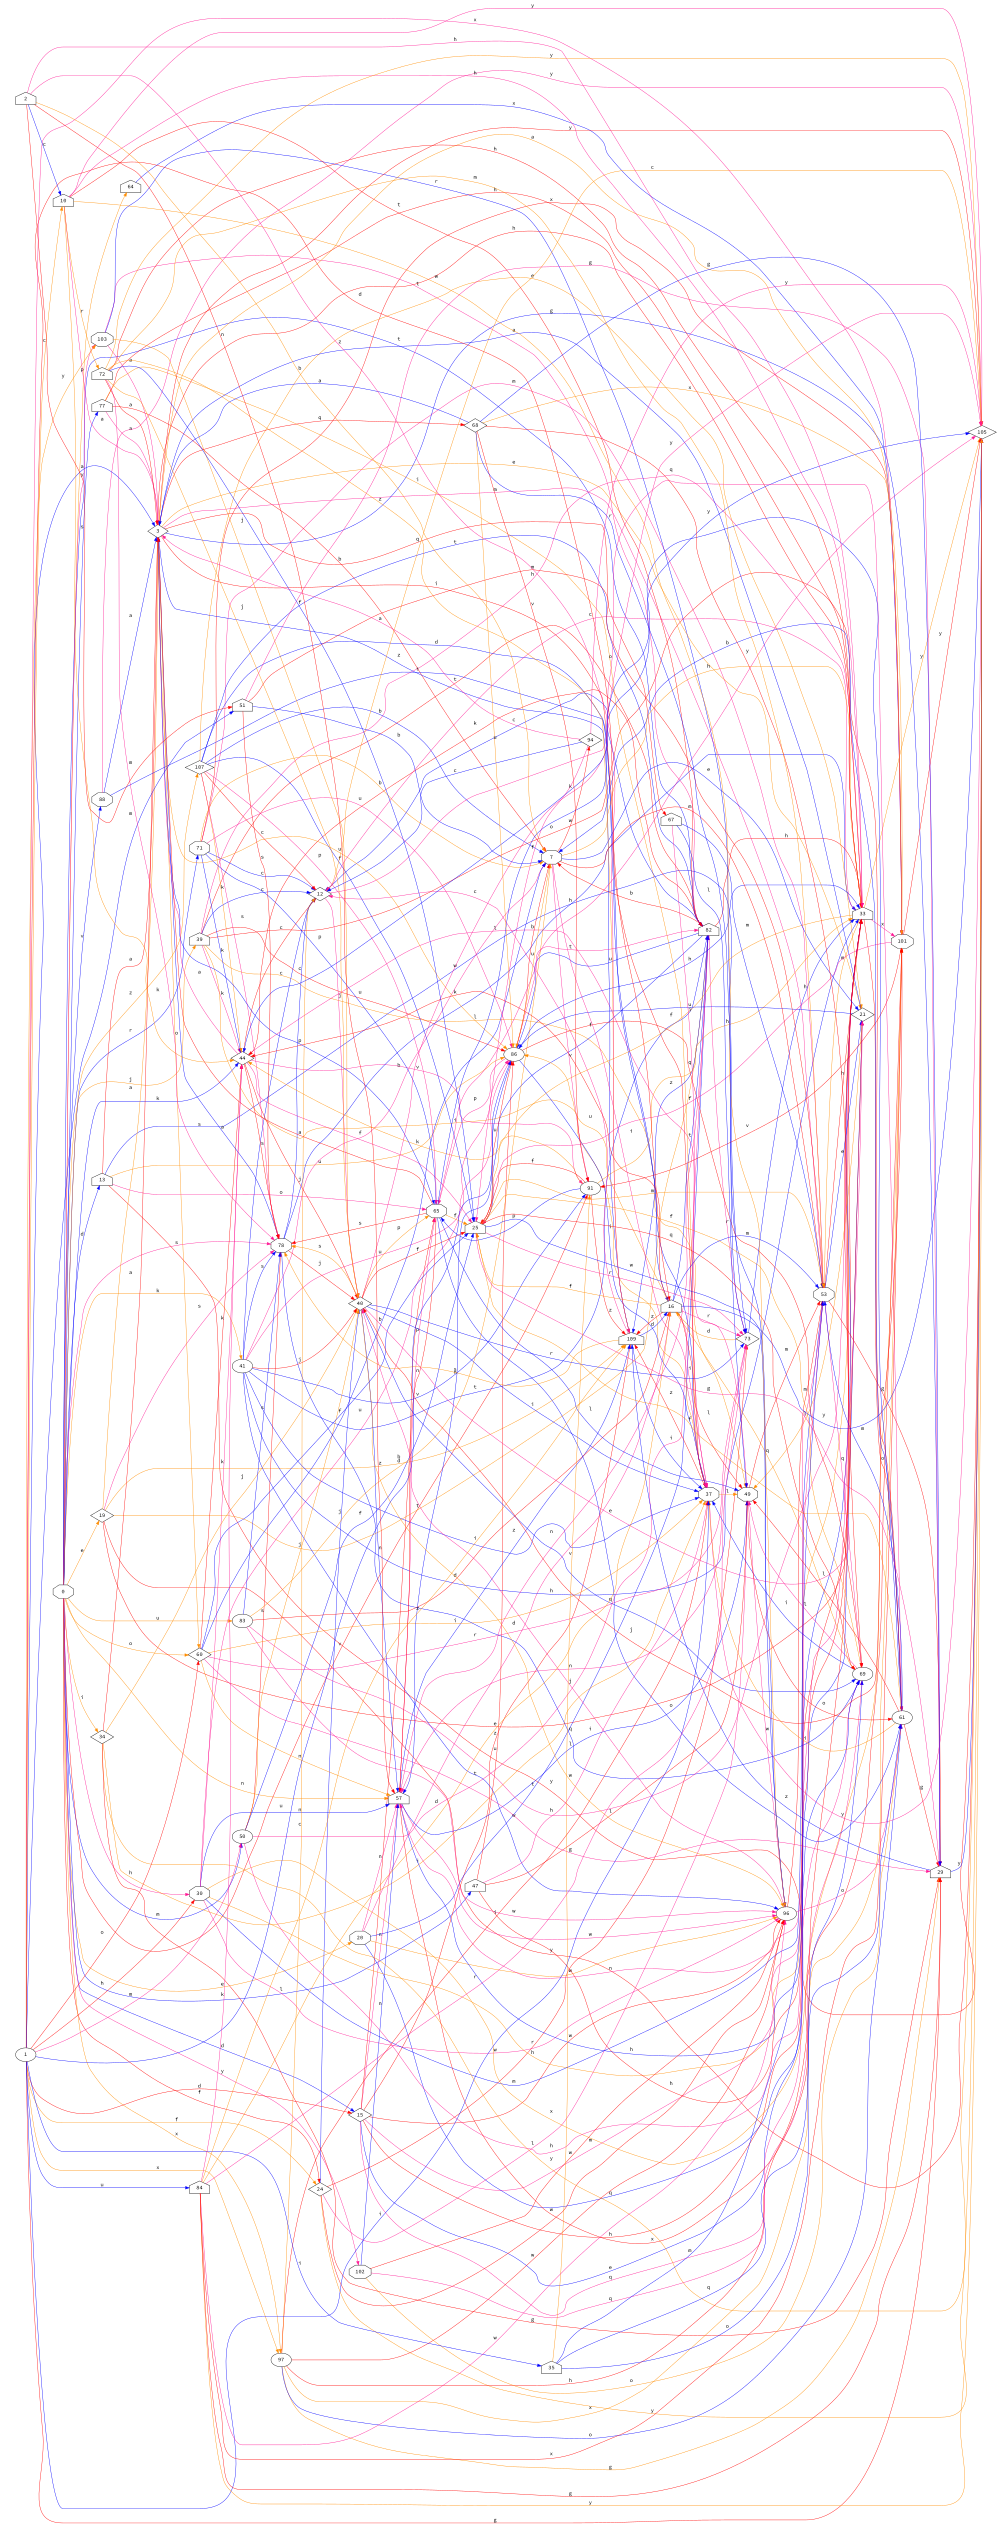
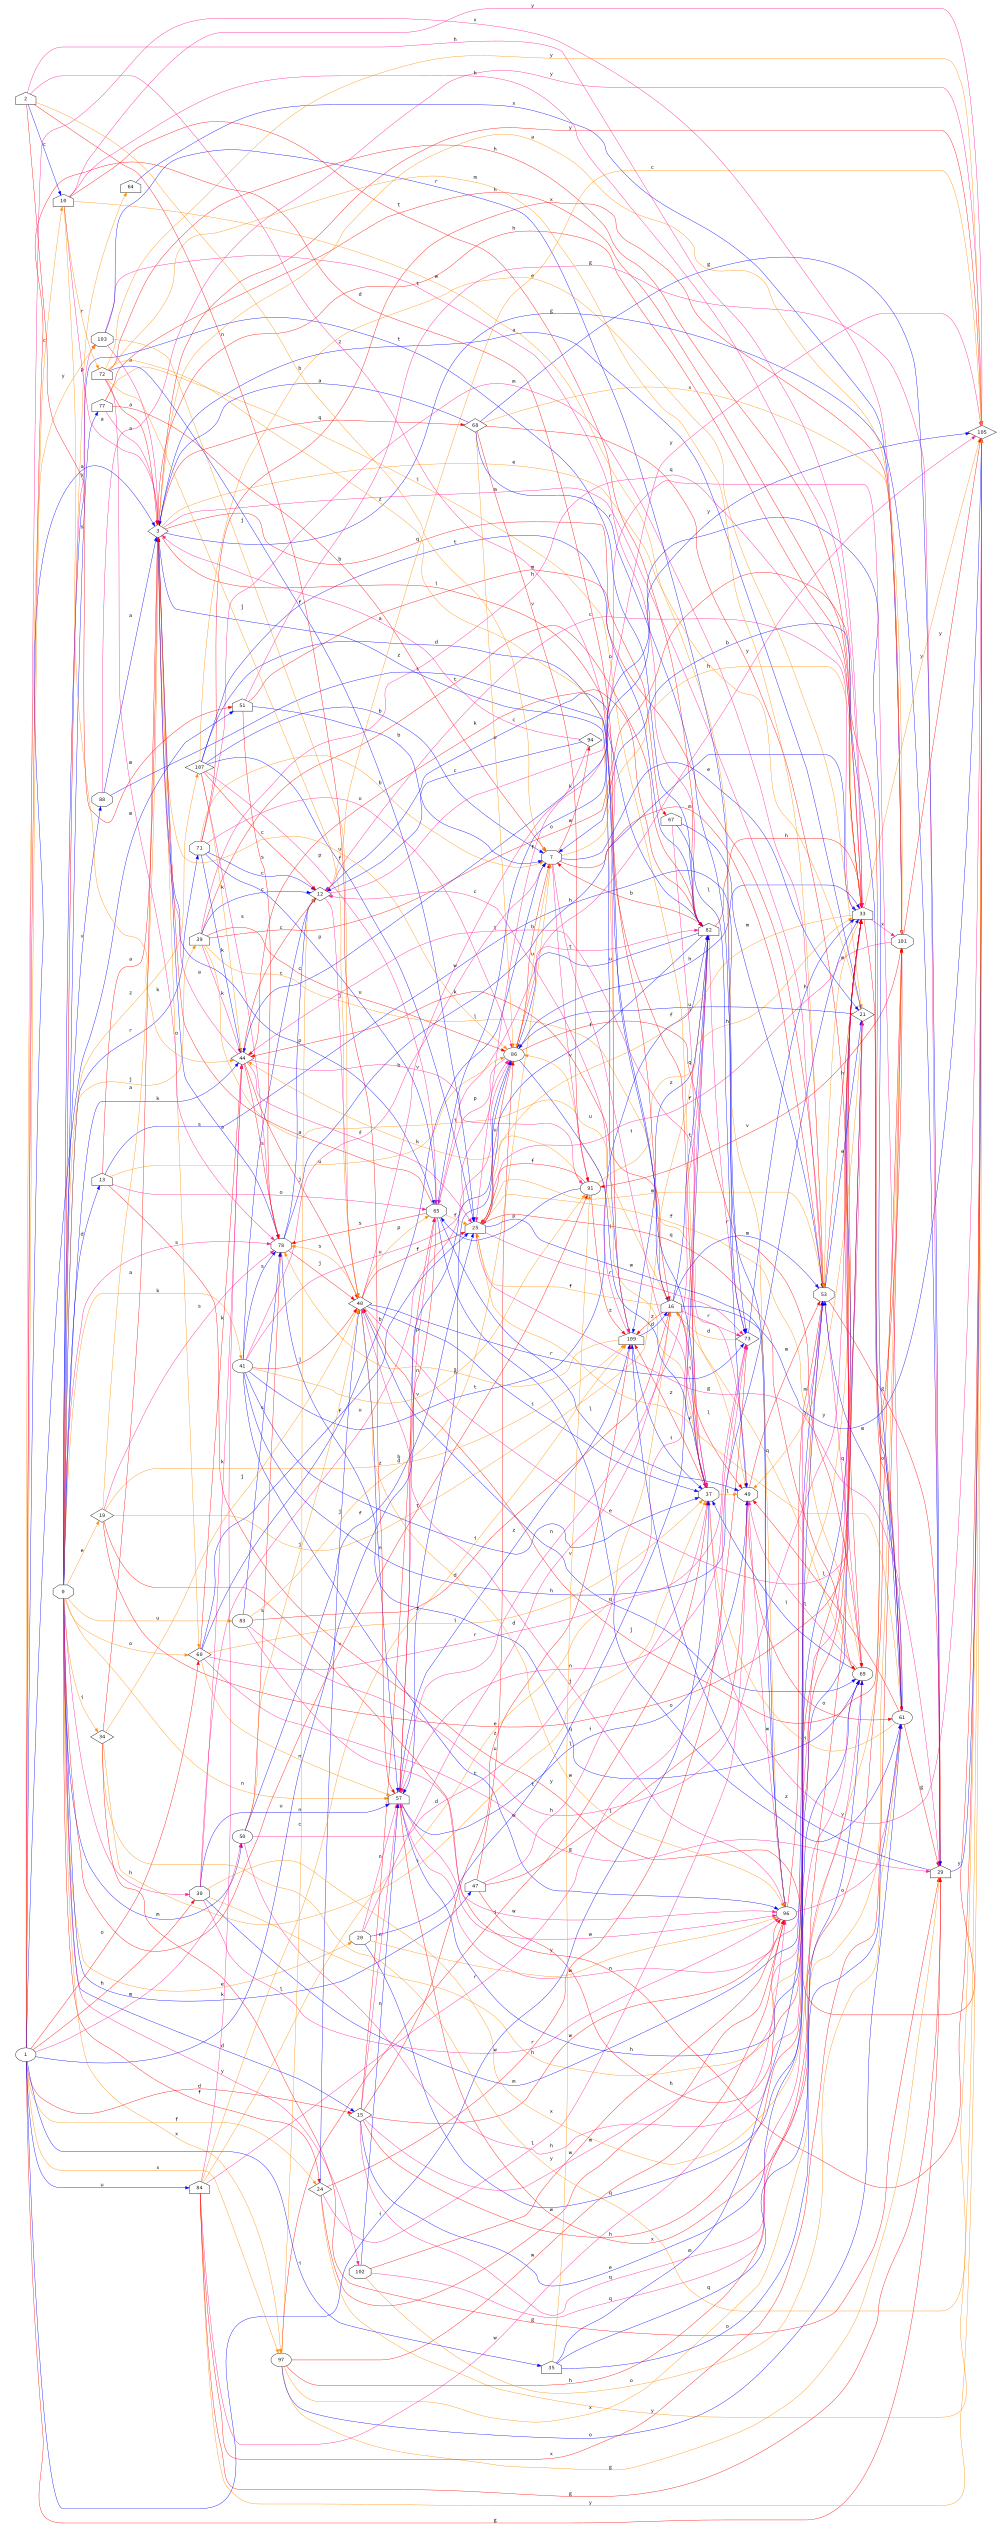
(677, 354) -> none
(448, 1380) -> (448, 1380)
